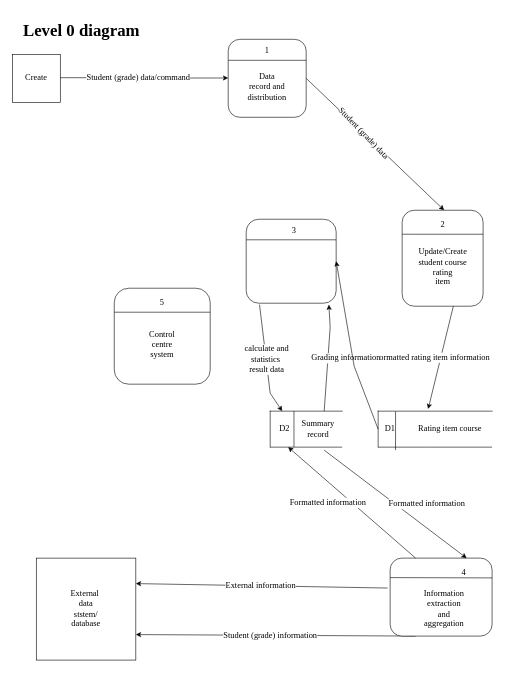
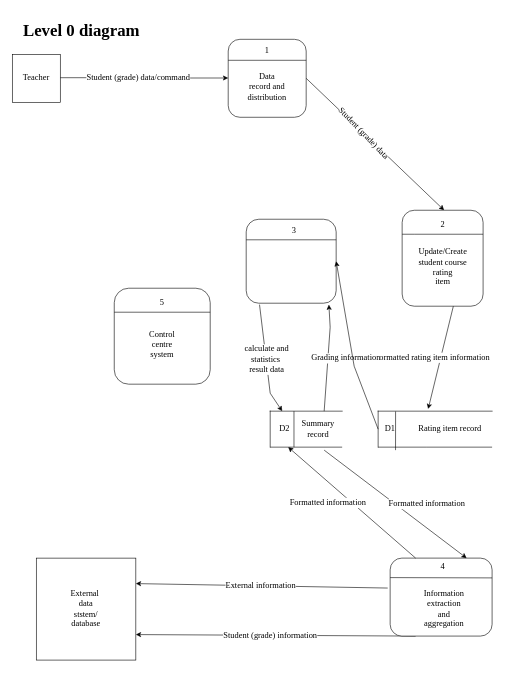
(36, 78) -> (36, 78)
(450, 429) -> (450, 429)
(464, 573) -> (443, 567)
